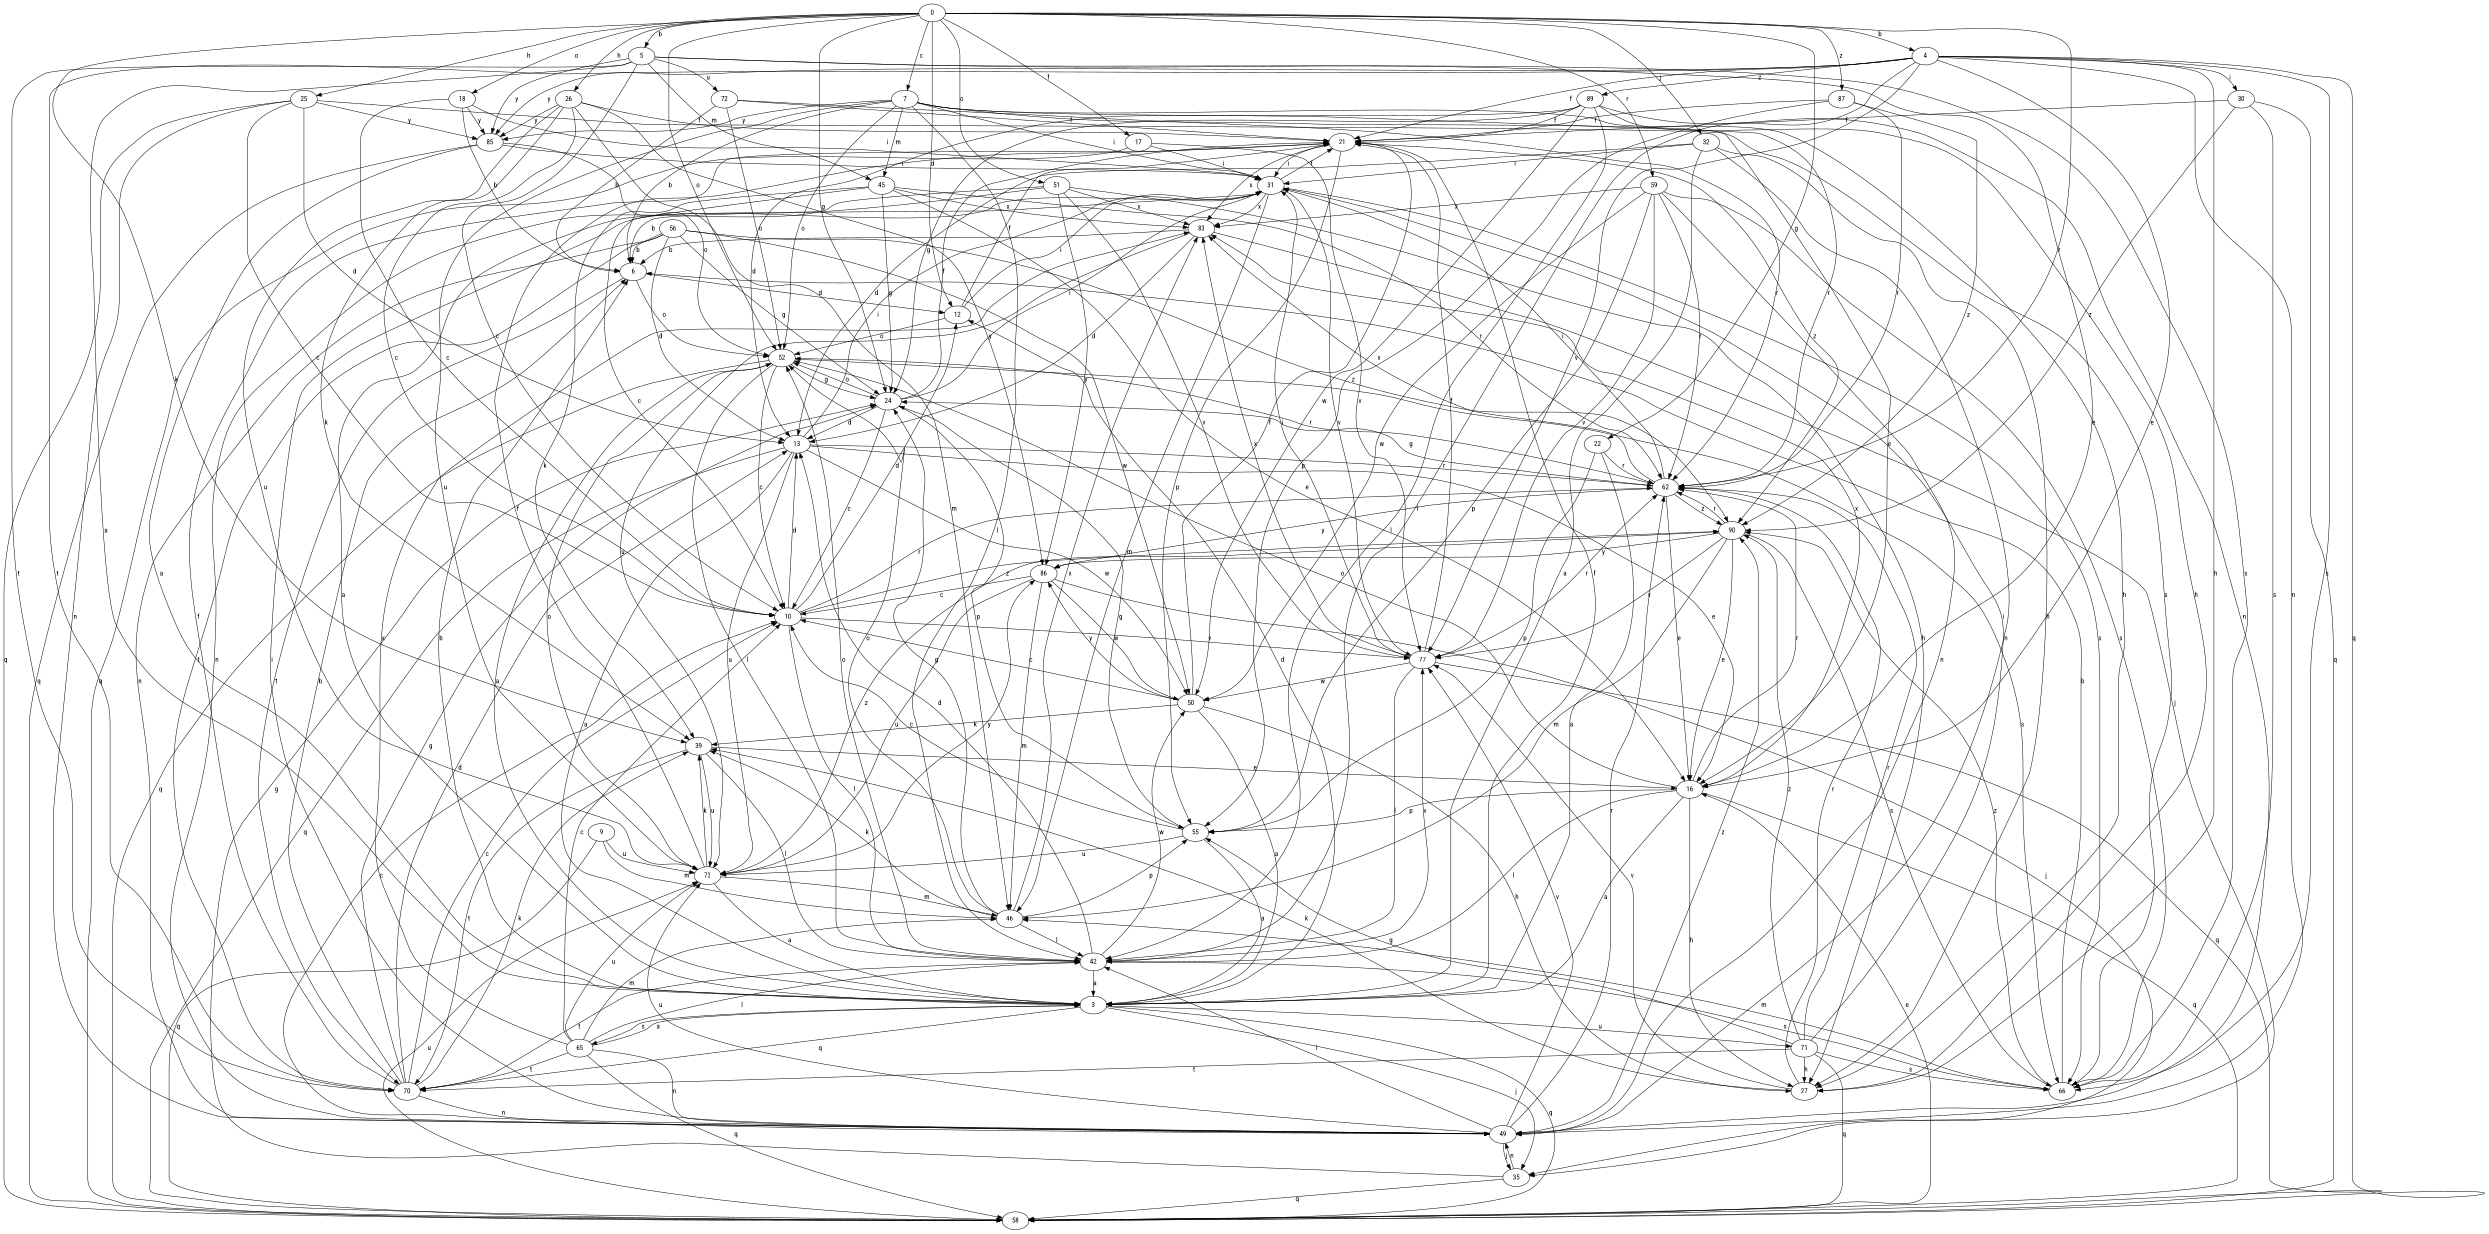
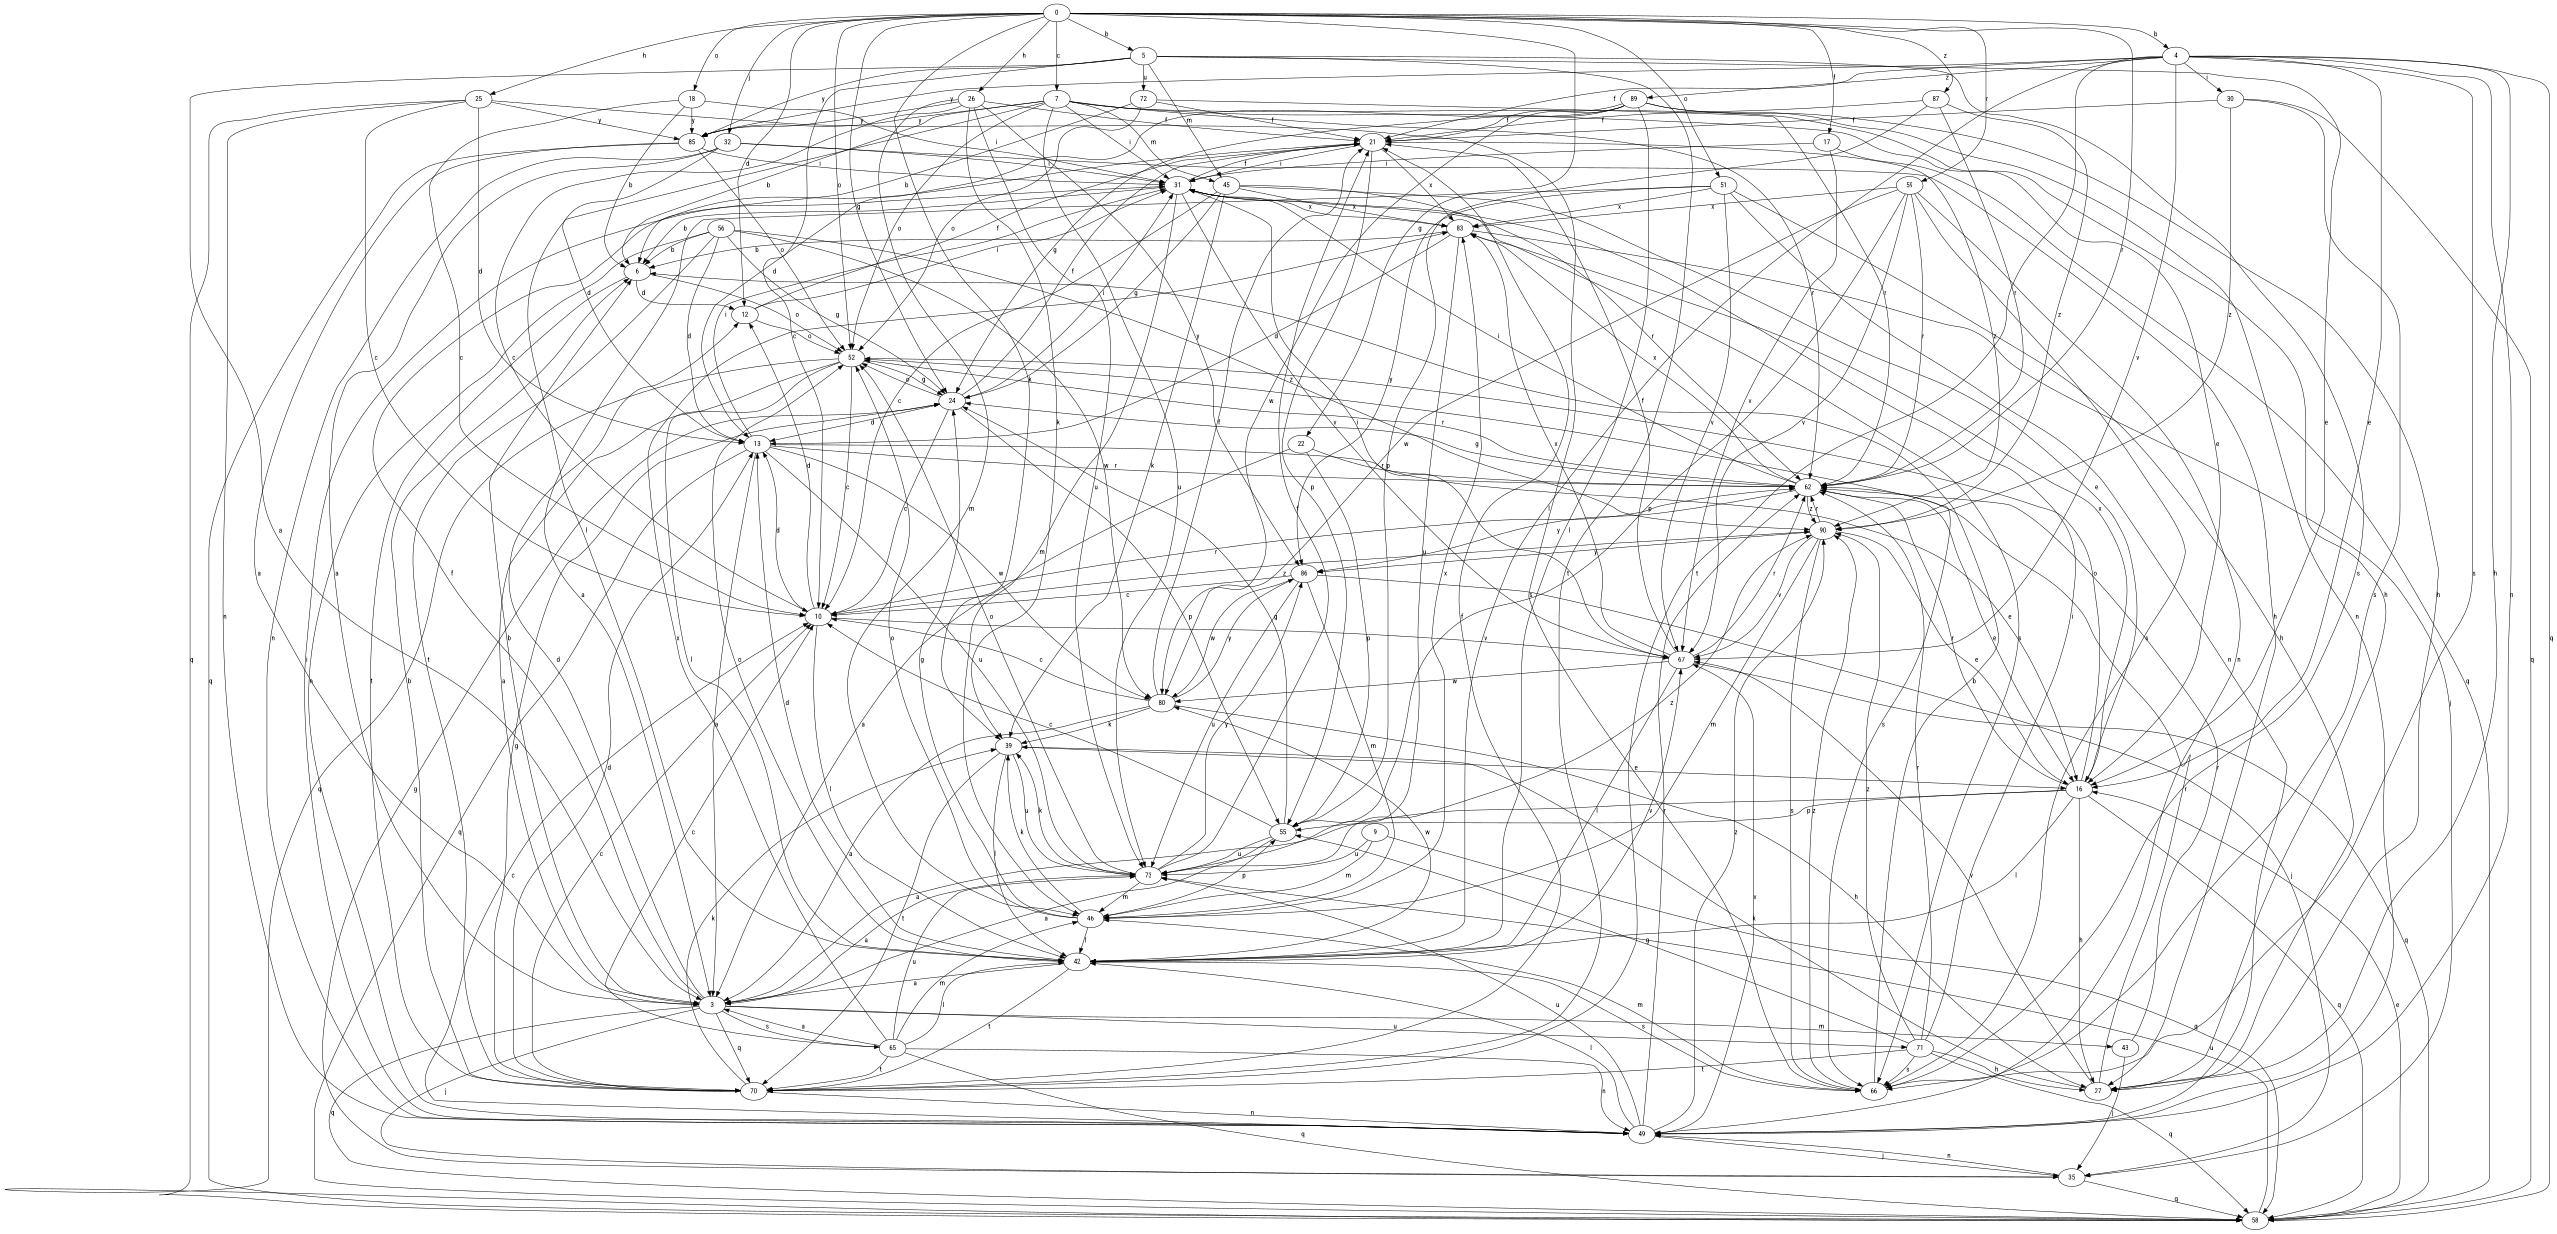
(1423, 660) -> (1682, 660)
(1191, 703) -> (1162, 703)
none -> (2125, 1048)
